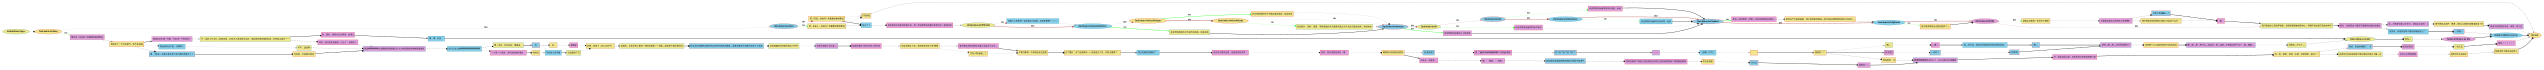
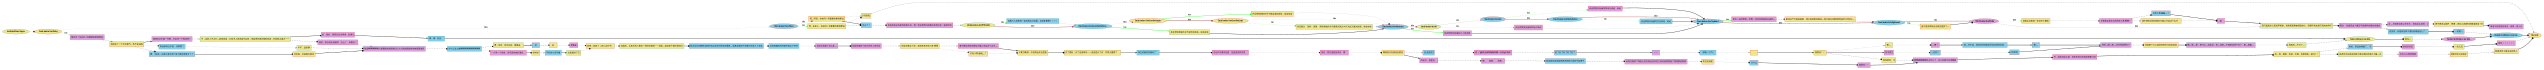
(999, 24) -> (999, 24)
(784, 46) -> (784, 46)
